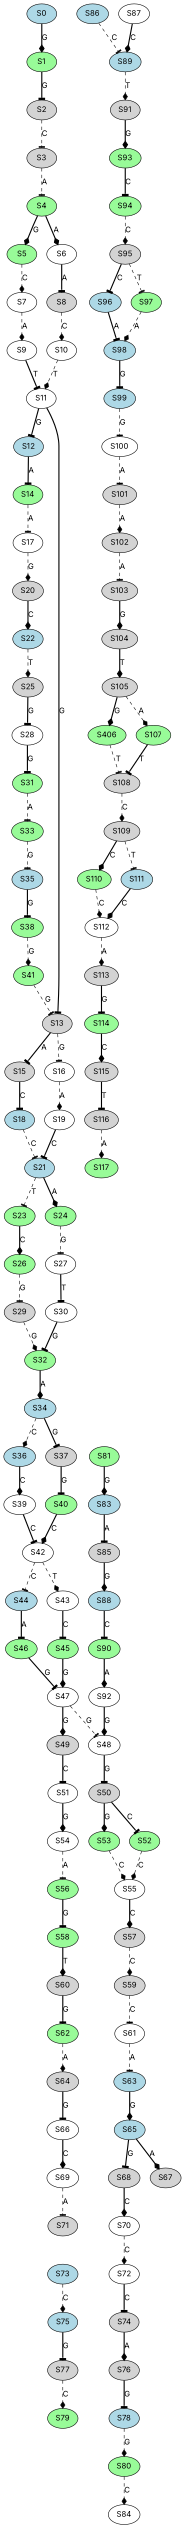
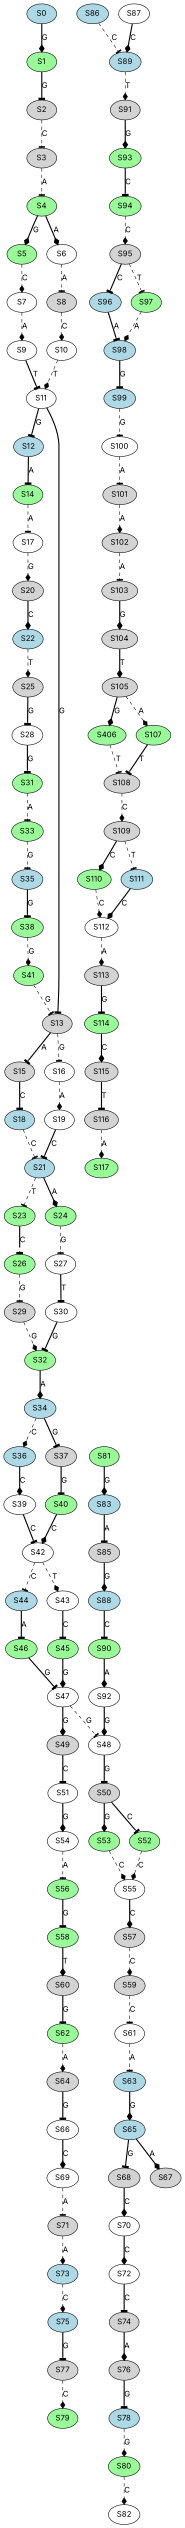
(62, 277) -> (62, 277)
(20, 1237) -> (20, 1237)
none -> (63, 2247)
(124, 2247) -> (124, 2247)
(124, 2515) -> (124, 2515)
